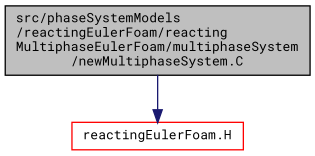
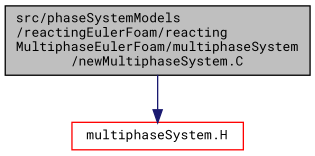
(158, 136) -> (158, 136)
